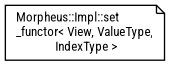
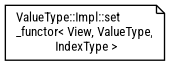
(85, 33) -> (85, 33)
